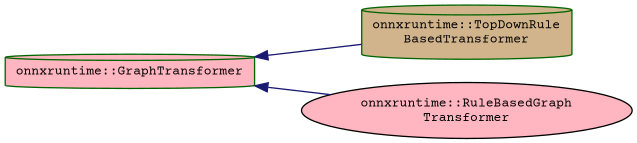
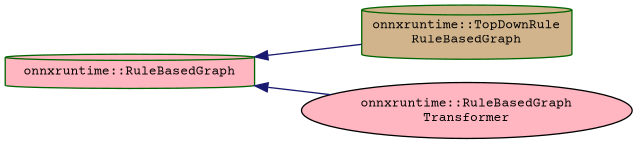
(467, 32) -> (467, 32)
(130, 71) -> (130, 71)
